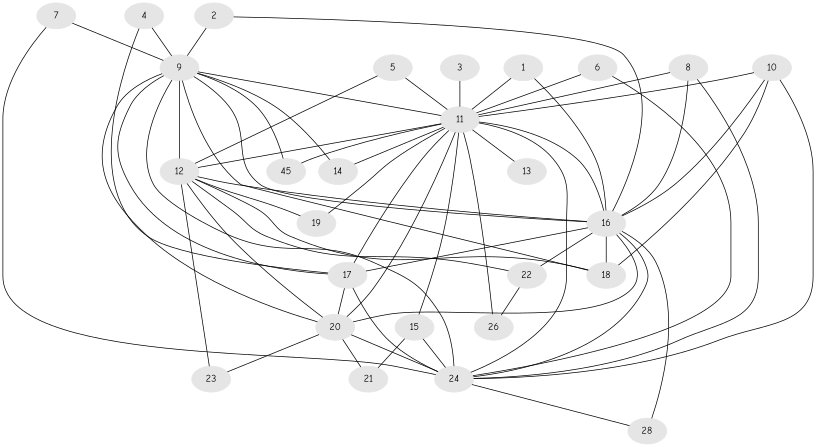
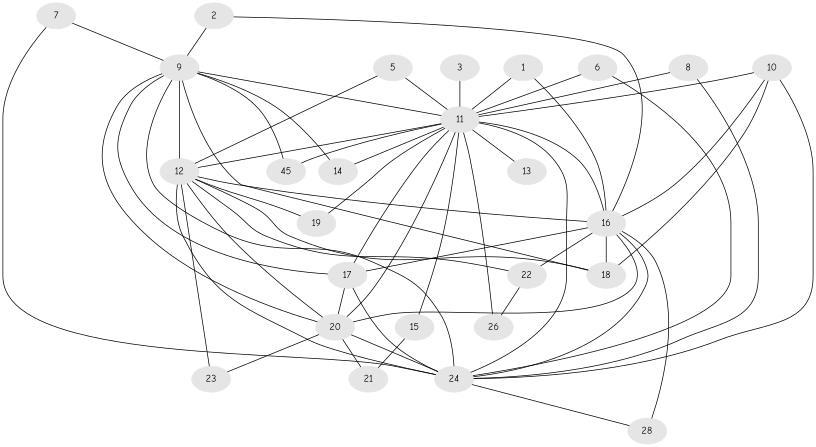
(144, 16) -> none
(673, 158) -> none
(256, 181) -> none
(434, 353) -> (269, 320)
